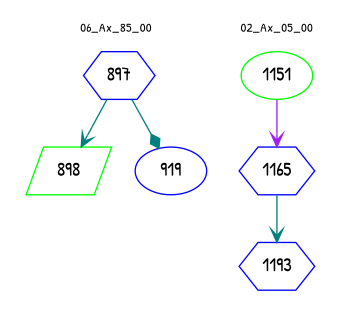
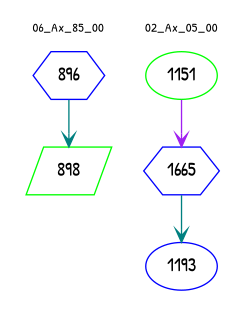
(119, 76) -> (69, 76)
(171, 171) -> none
(277, 171) -> (182, 171)
(277, 266) -> (182, 266)
